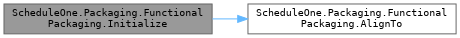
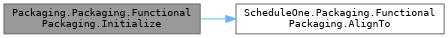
(108, 19) -> (102, 19)
